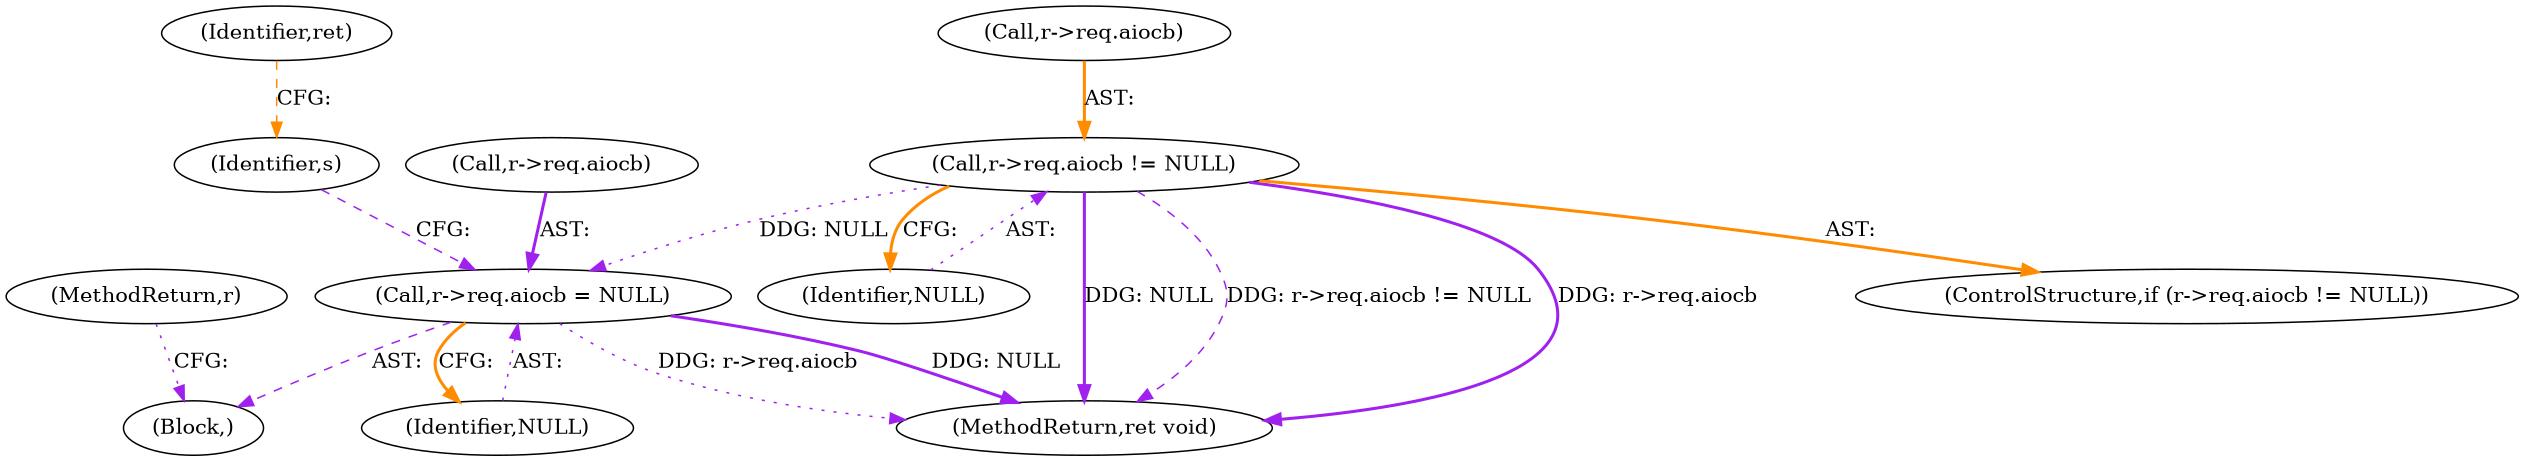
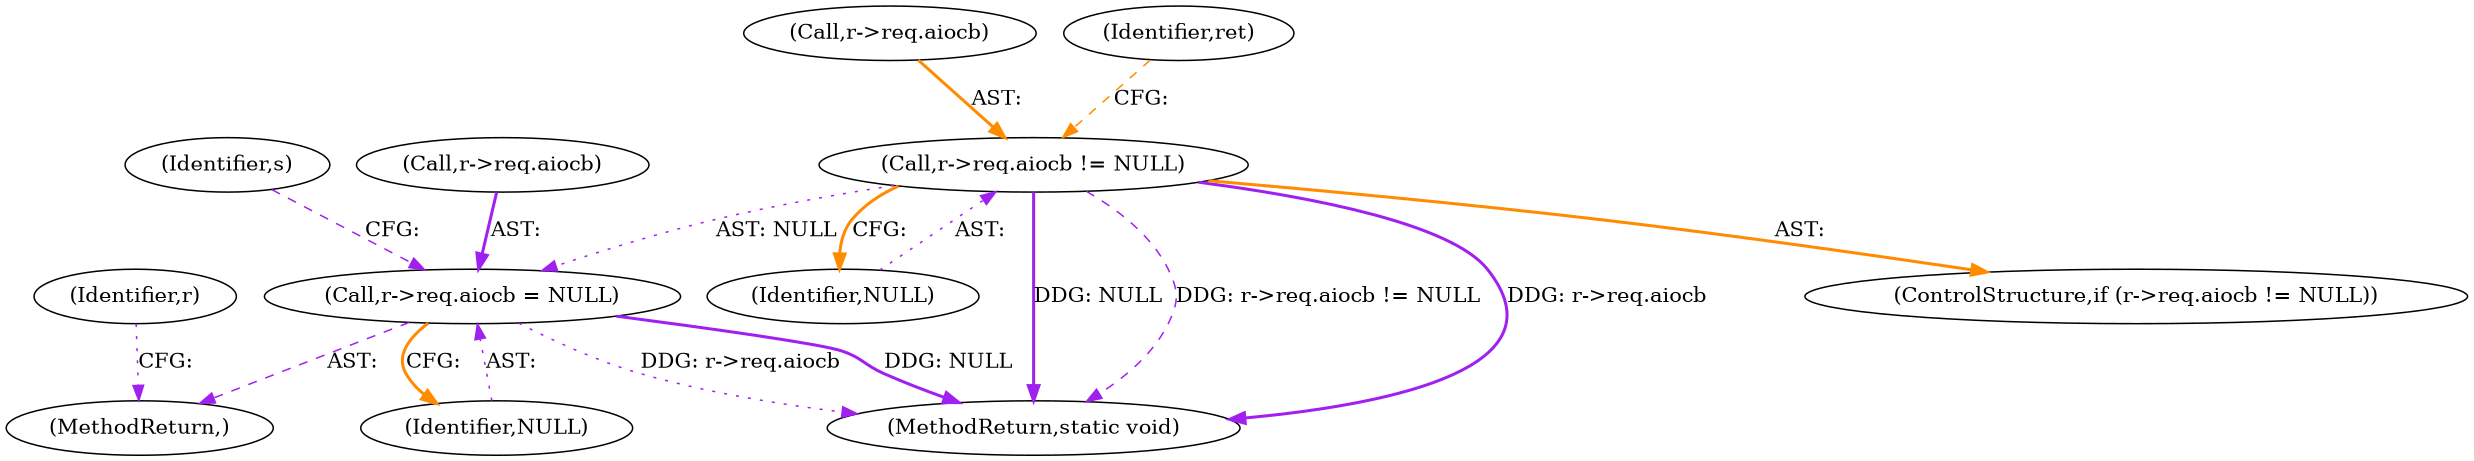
(277, 91) -> (1112, 94)
(823, 231) -> (777, 231)
(147, 296) -> (135, 296)
(194, 428) -> (140, 428)
(1084, 428) -> (1034, 428)
